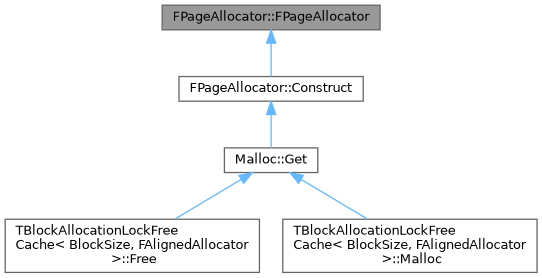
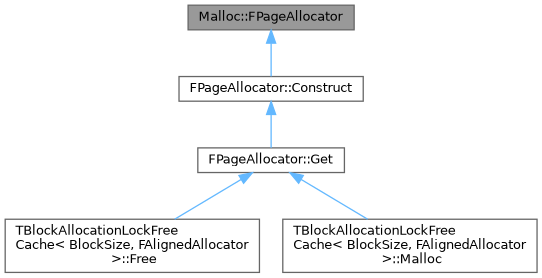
(271, 18) -> (271, 18)
(271, 160) -> (271, 160)
